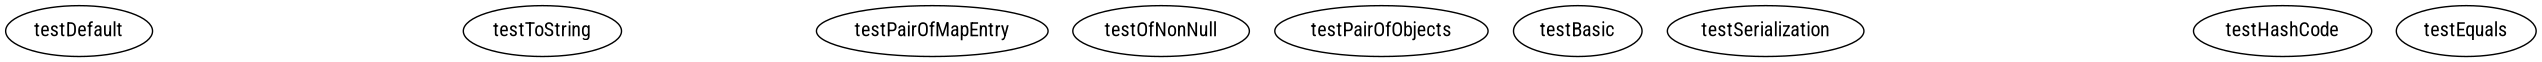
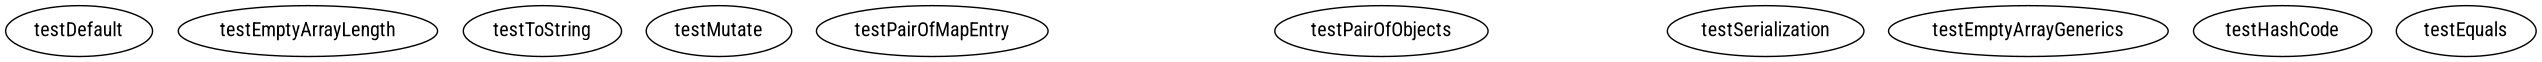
none -> (308, 31)
none -> (719, 31)
(1161, 31) -> none
(1578, 31) -> none
none -> (2028, 31)
